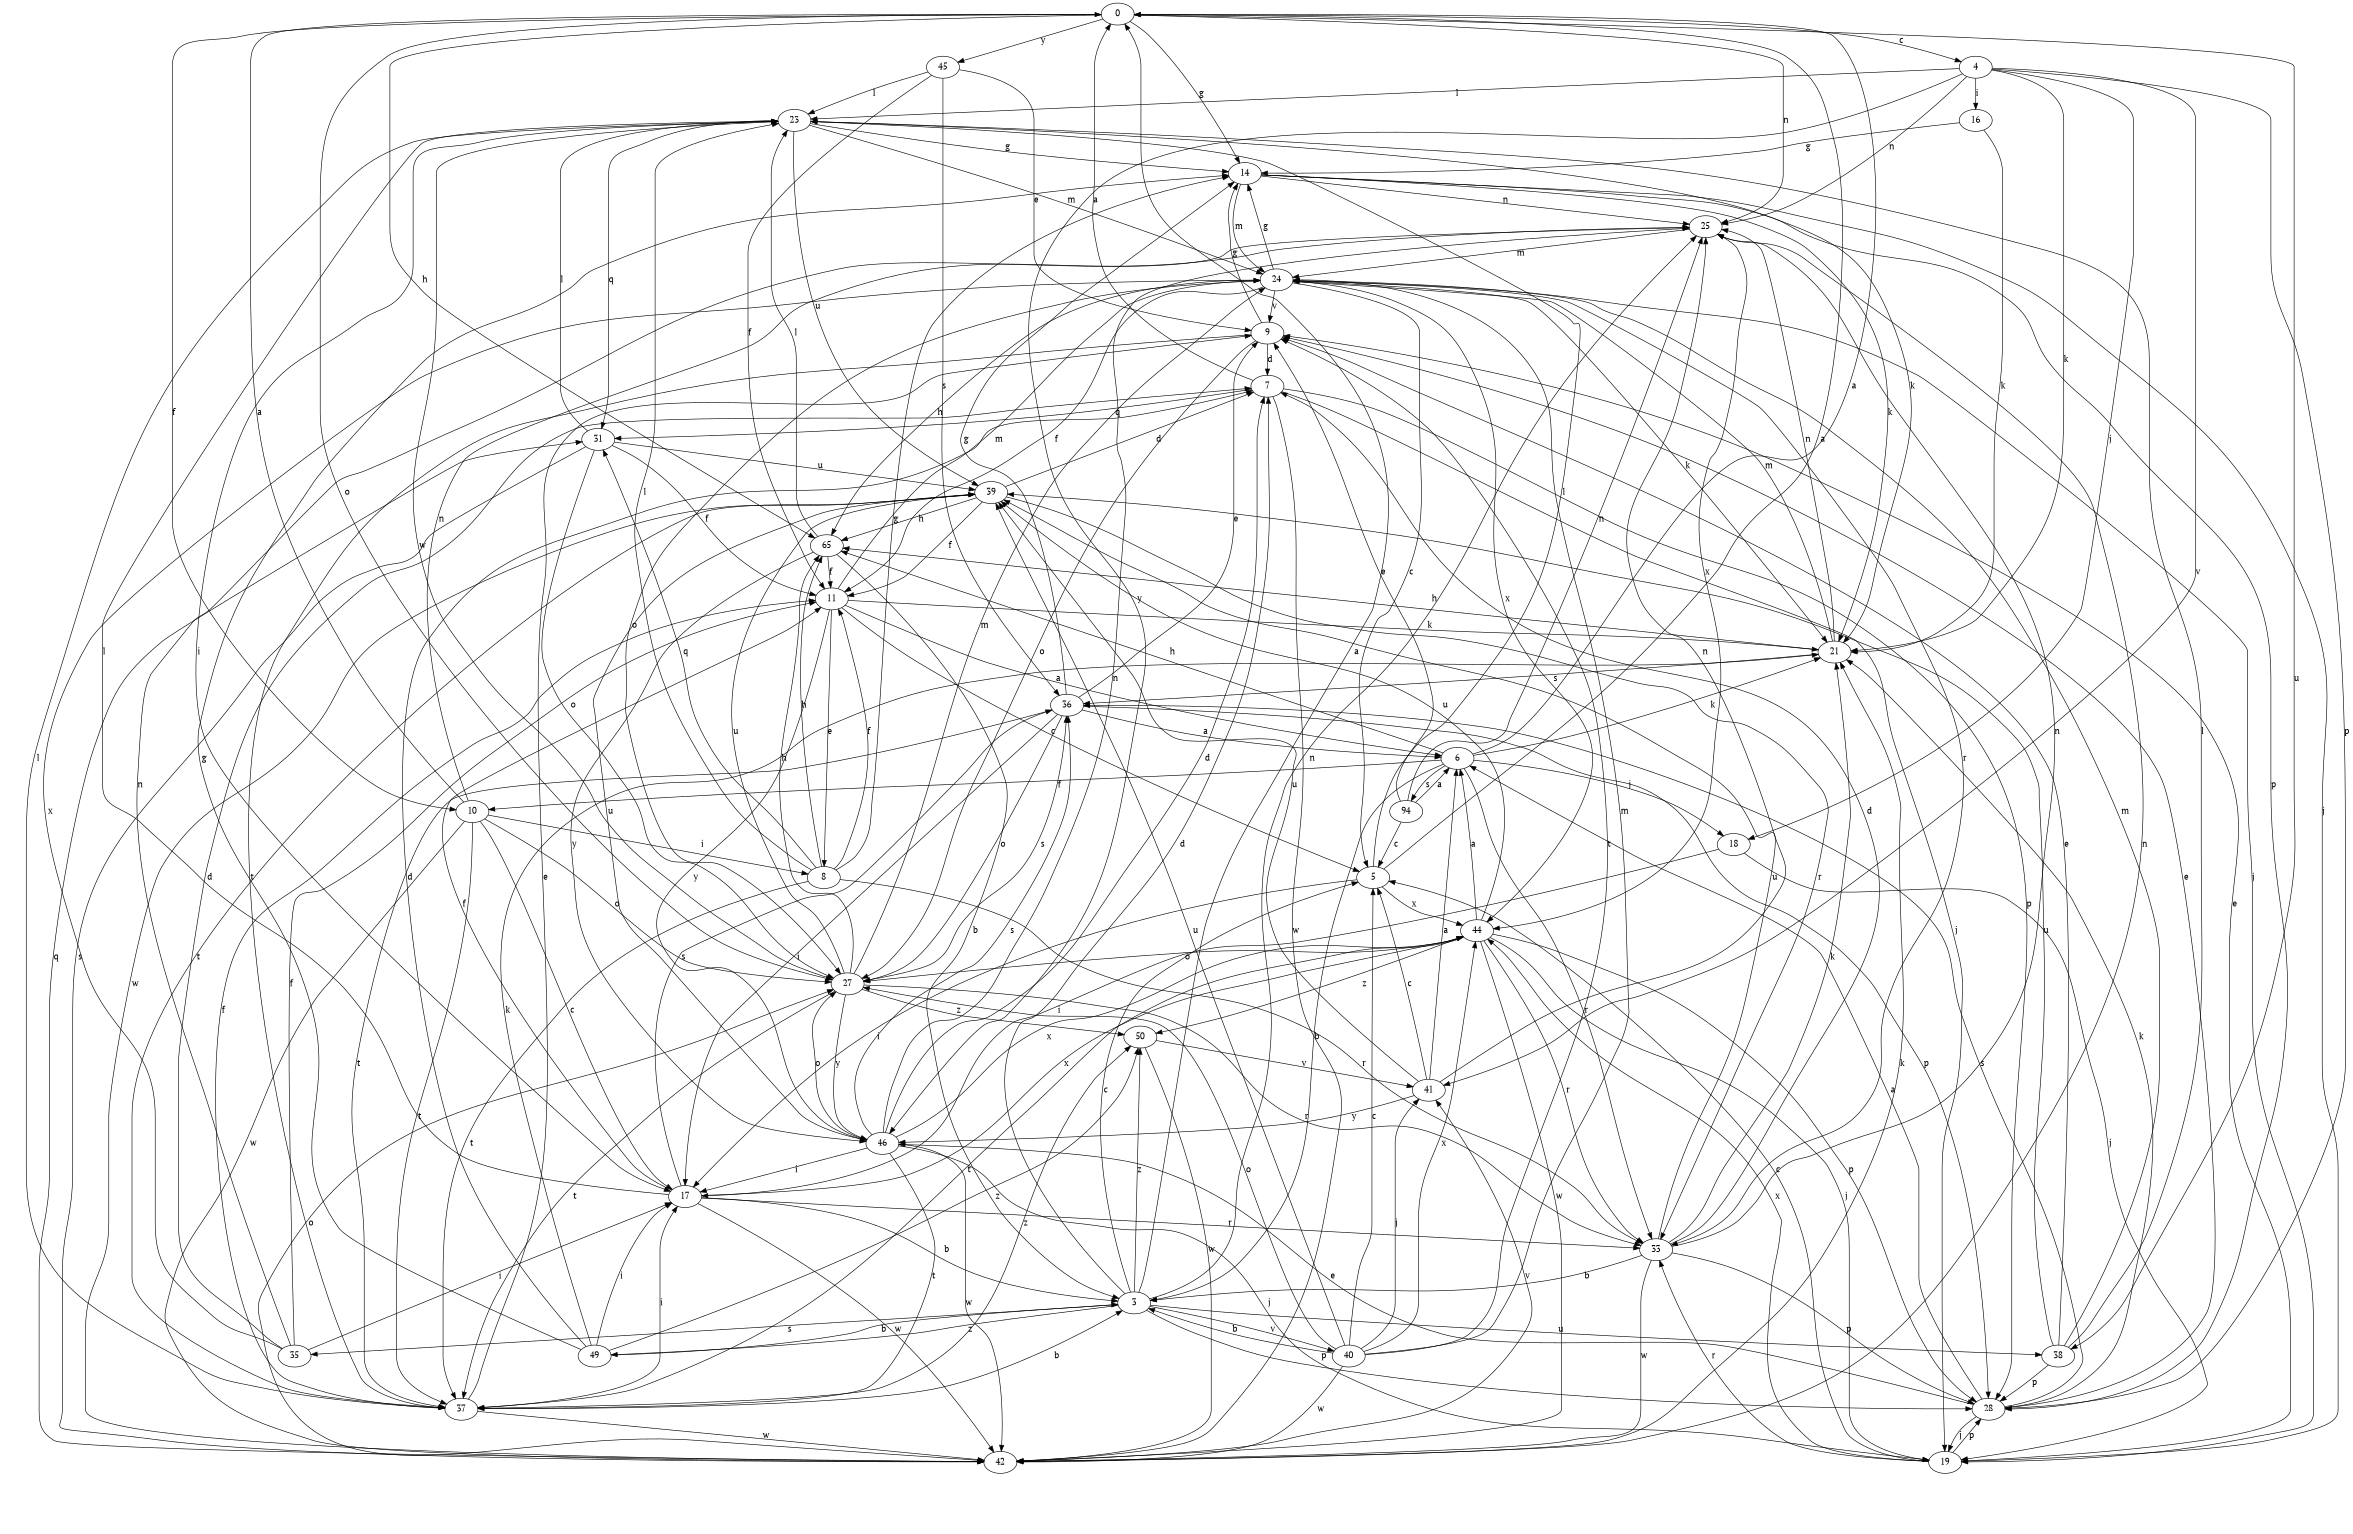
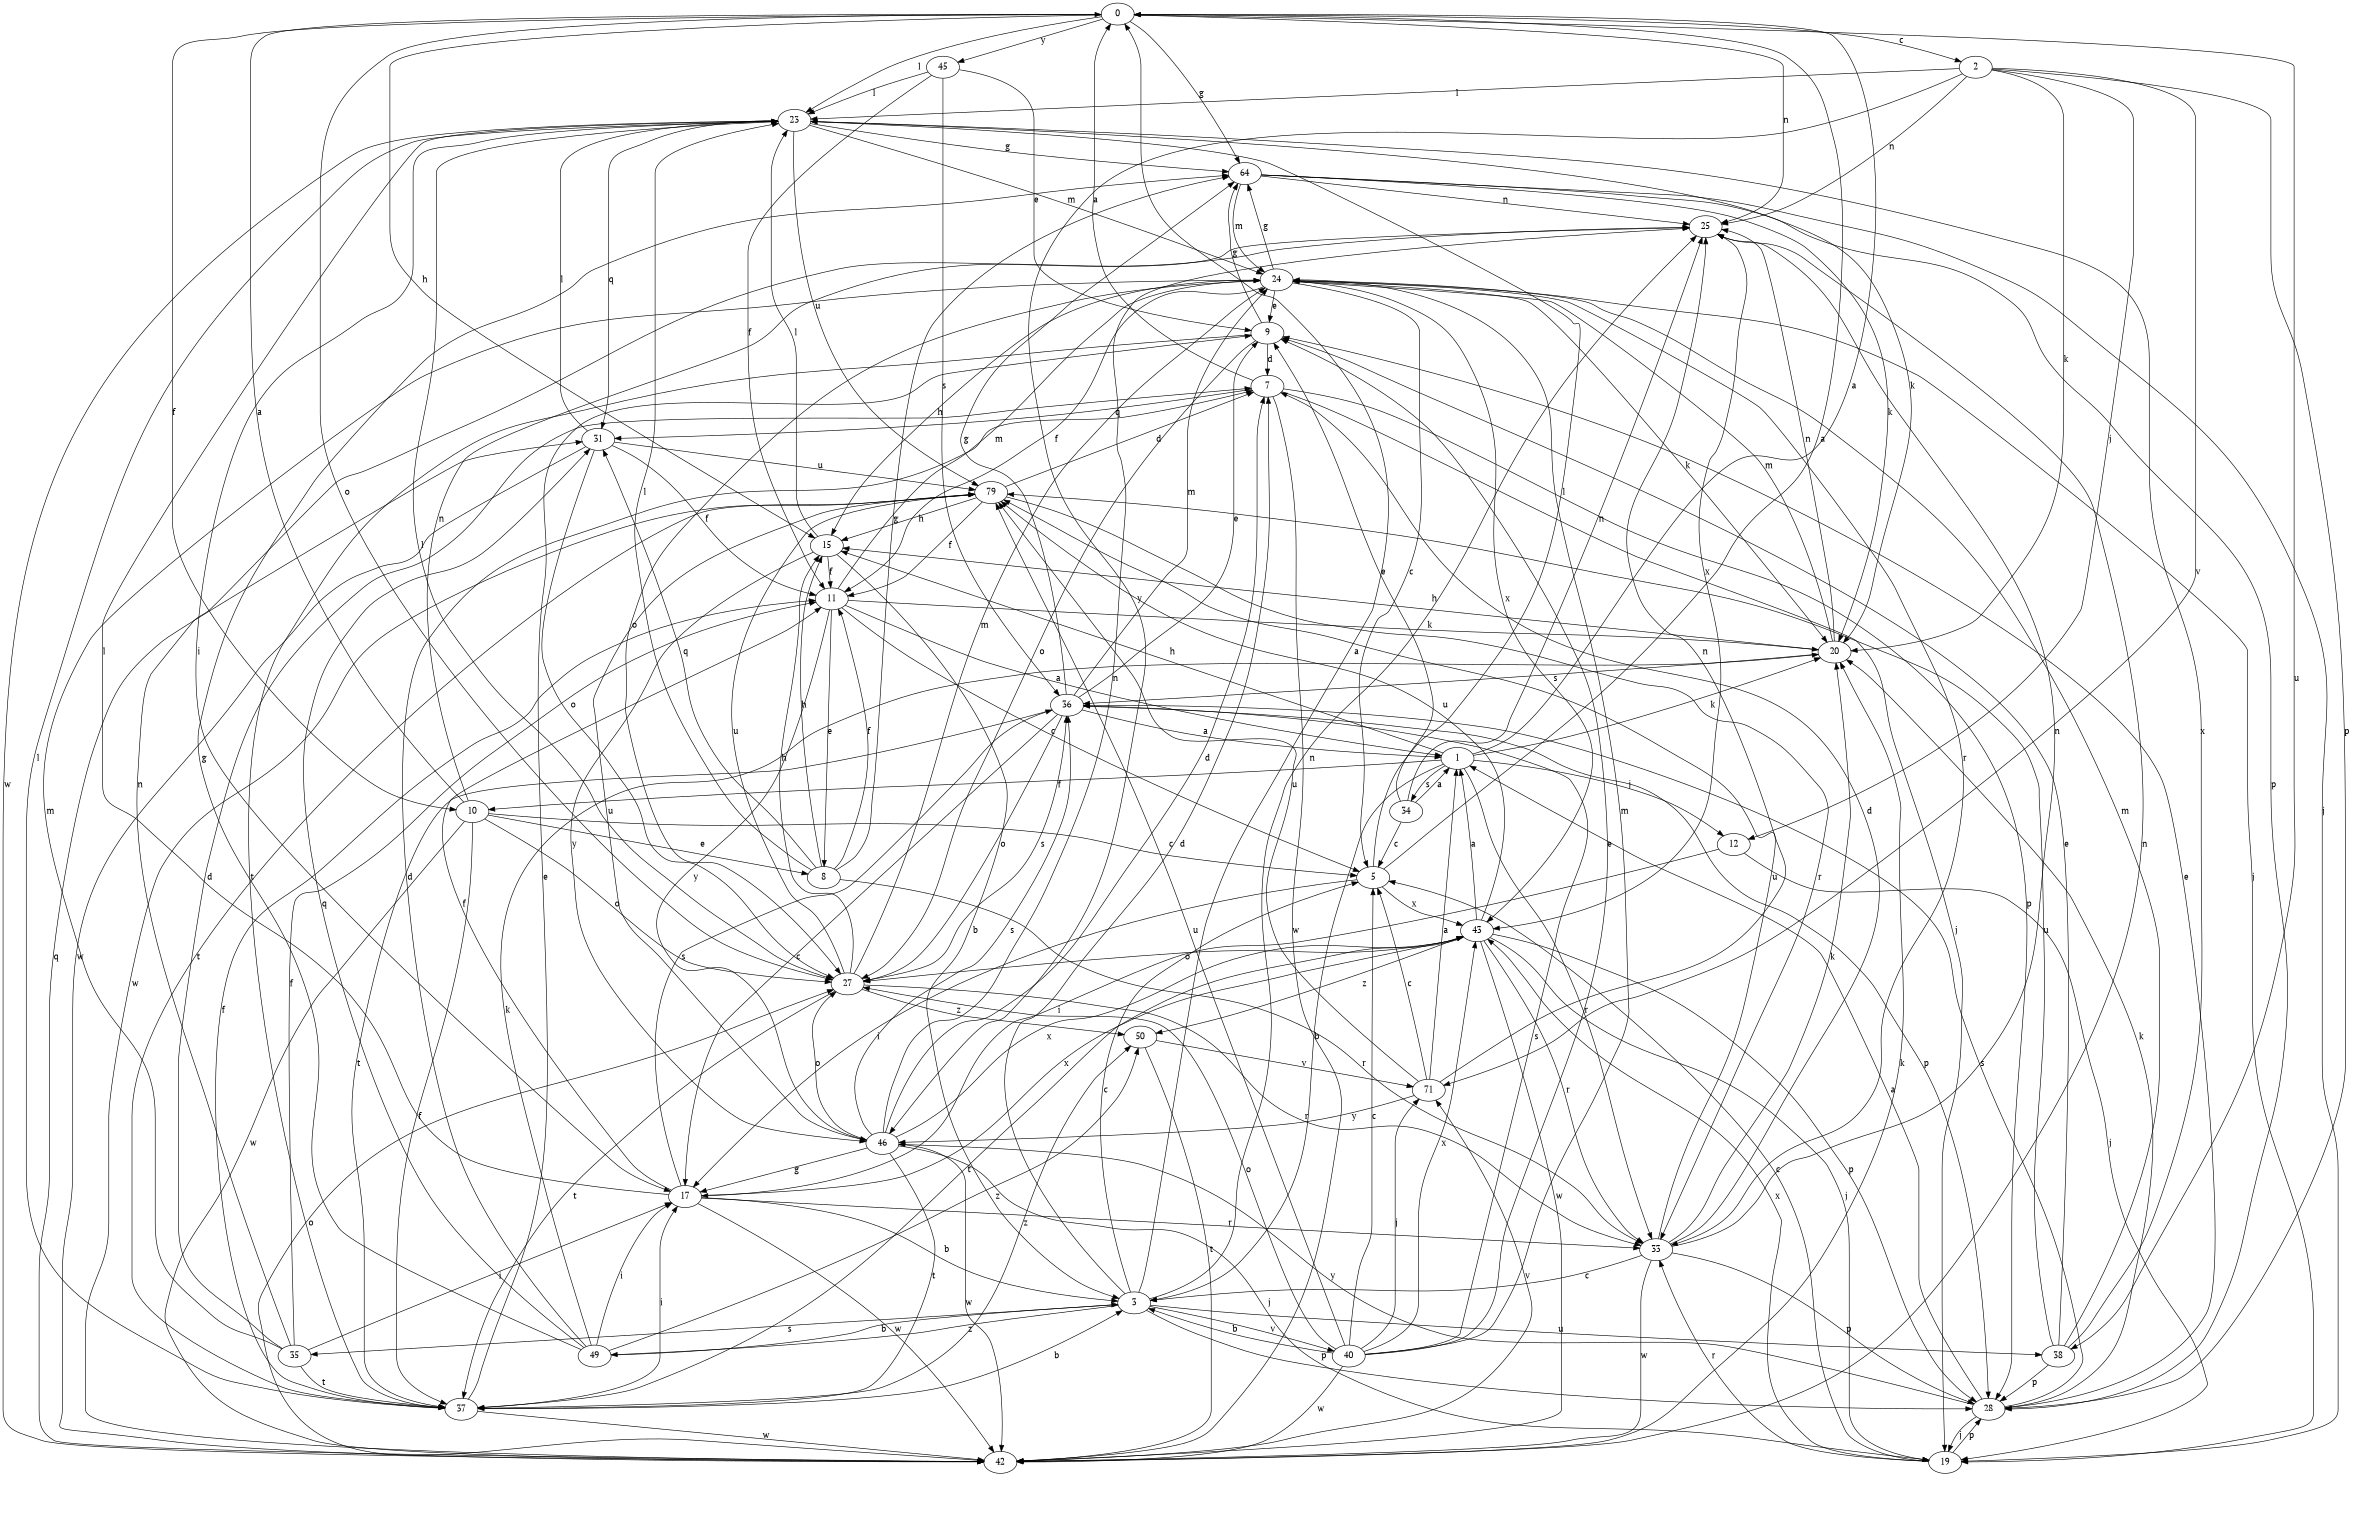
none -> (951, 46)
(1976, 67) -> (1976, 67)
(1976, 120) -> none
(1245, 174) -> (1245, 174)
(1494, 253) -> (1187, 503)
(1274, 306) -> (1274, 306)
(991, 493) -> (991, 493)
(423, 546) -> (423, 546)
(827, 546) -> (827, 546)
(1835, 652) -> (1835, 652)
(2203, 732) -> (2203, 732)
(2212, 737) -> none
(1458, 758) -> (1458, 758)
(50, 812) -> (50, 812)
(1406, 812) -> (1406, 812)
(702, 845) -> (702, 845)
(1609, 845) -> (1609, 845)
(1734, 845) -> (1734, 845)
none -> (1579, 867)
none -> (321, 904)
(1477, 931) -> (1477, 931)
(80, 957) -> (80, 957)
(798, 957) -> (798, 957)
(563, 998) -> (921, 824)
none -> (3, 999)
(528, 1048) -> (365, 1398)
(834, 1072) -> none
(1429, 1090) -> (1429, 1090)
(420, 1117) -> (420, 1117)
(797, 1170) -> (797, 1170)
(1137, 1173) -> none
(1212, 1250) -> (1212, 1250)
(1333, 1276) -> (1333, 1276)
(1587, 1276) -> (1587, 1276)
